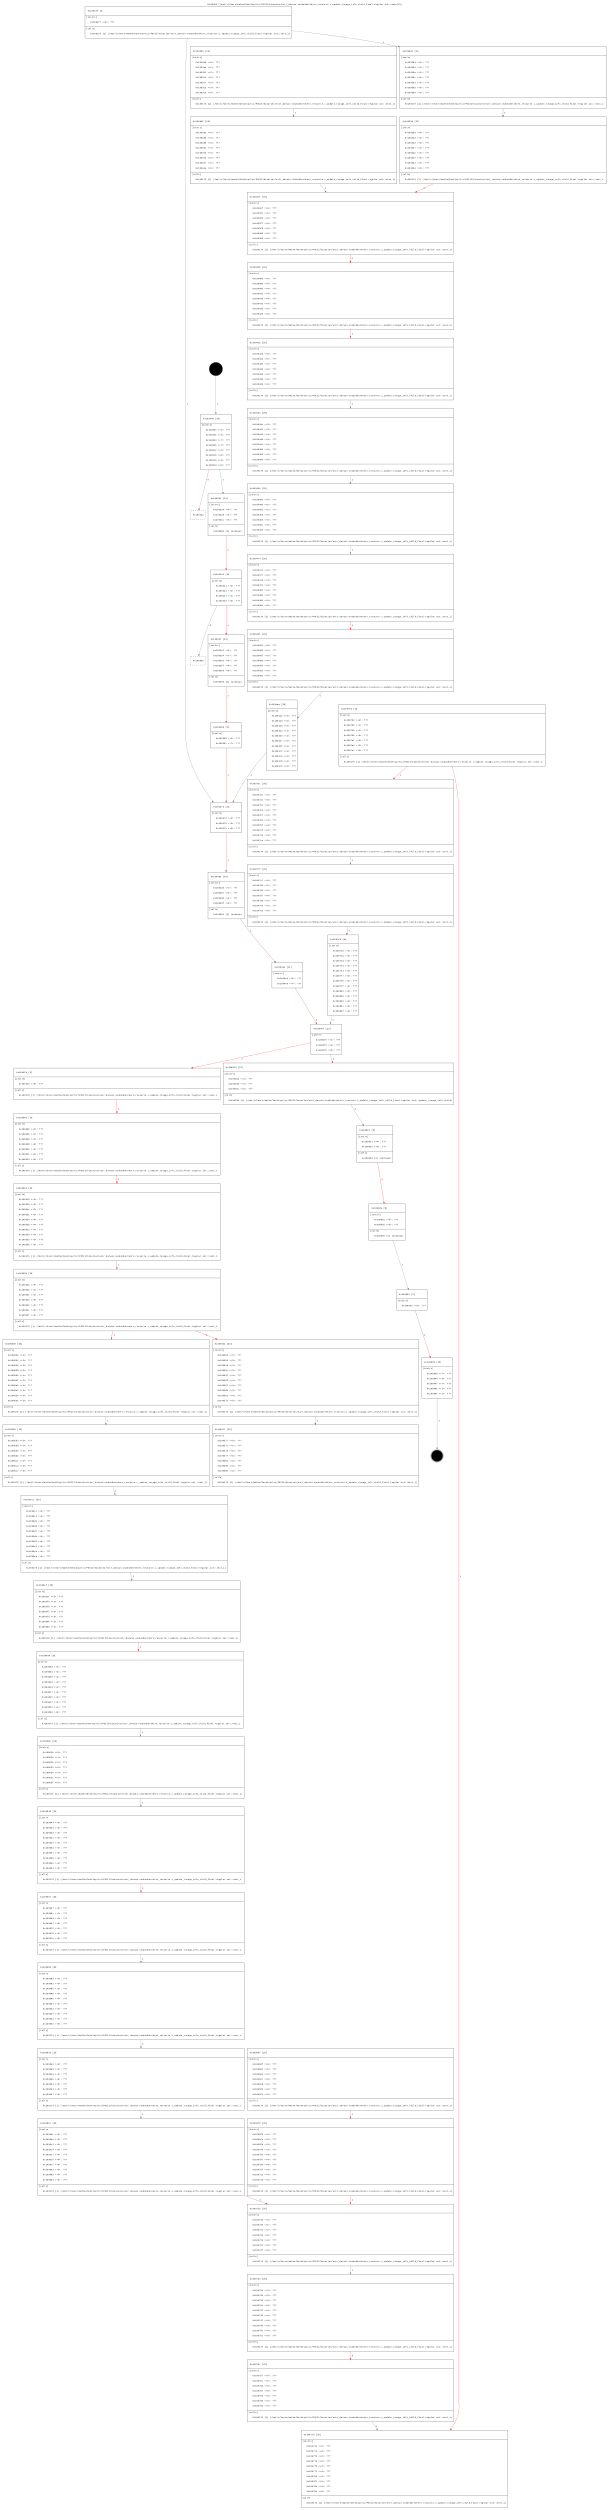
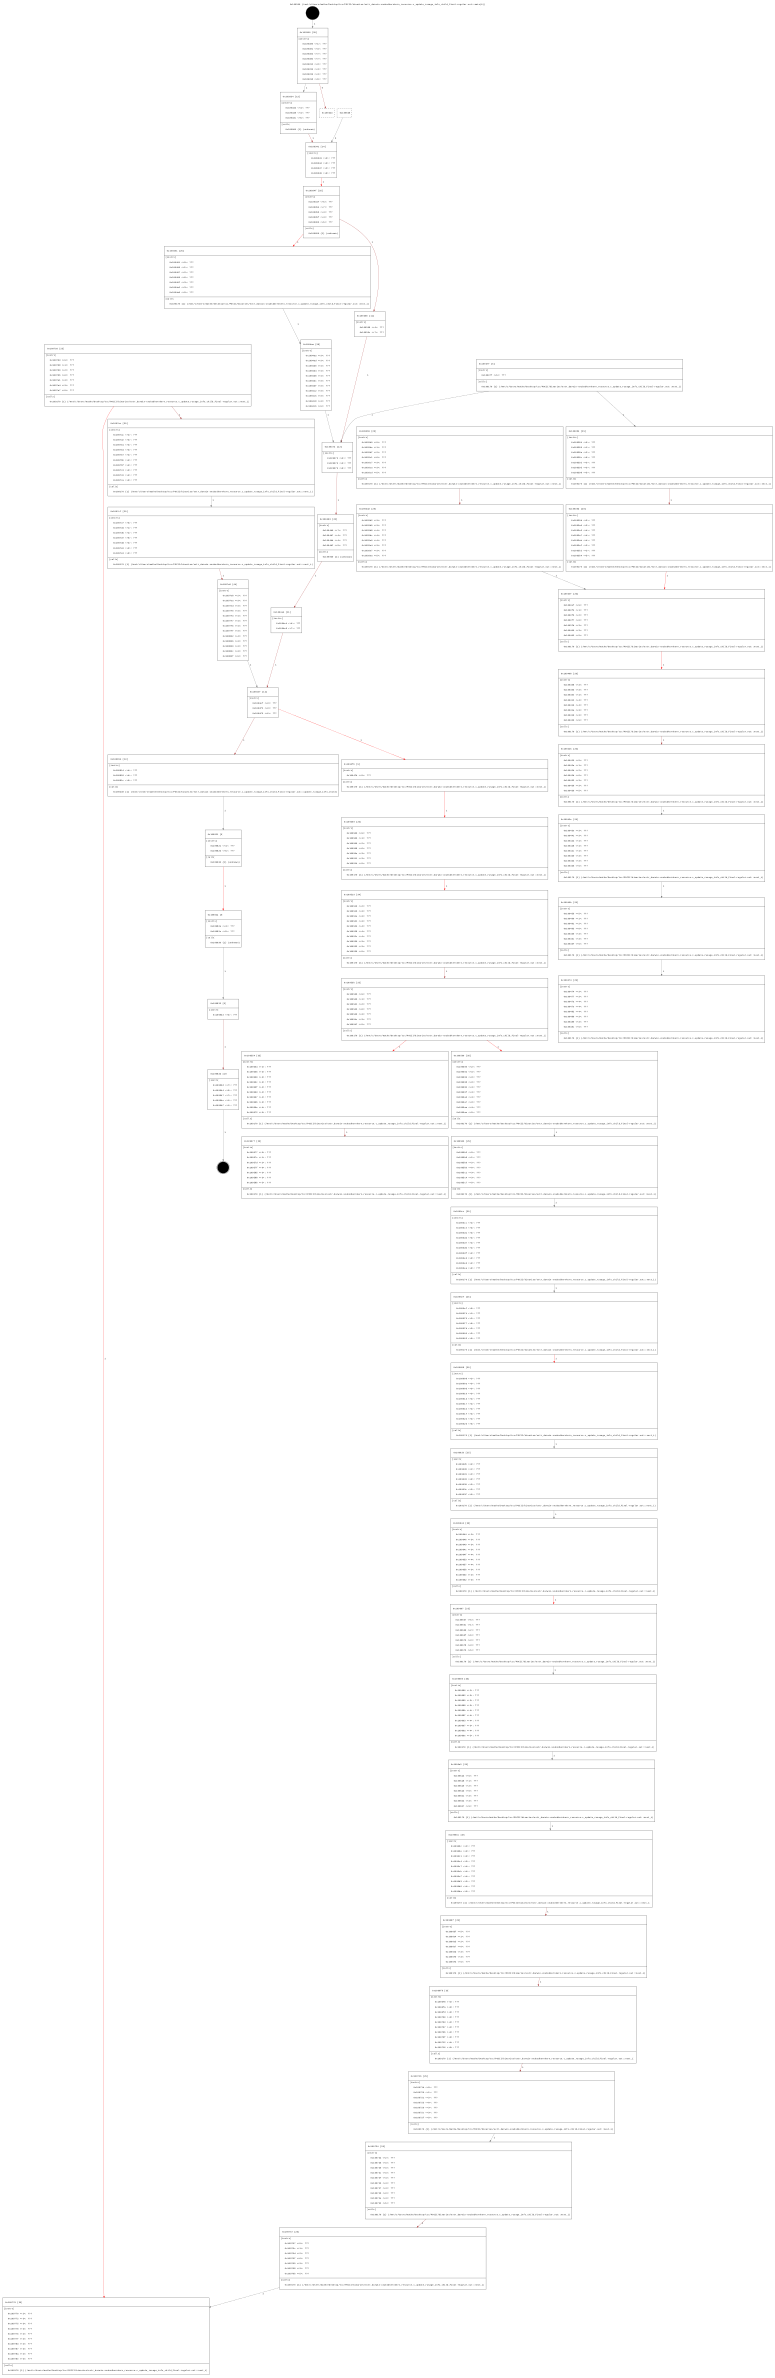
(350, 625) -> (299, 240)
(207, 629) -> (338, 129)
(255, 2199) -> (546, 1911)
